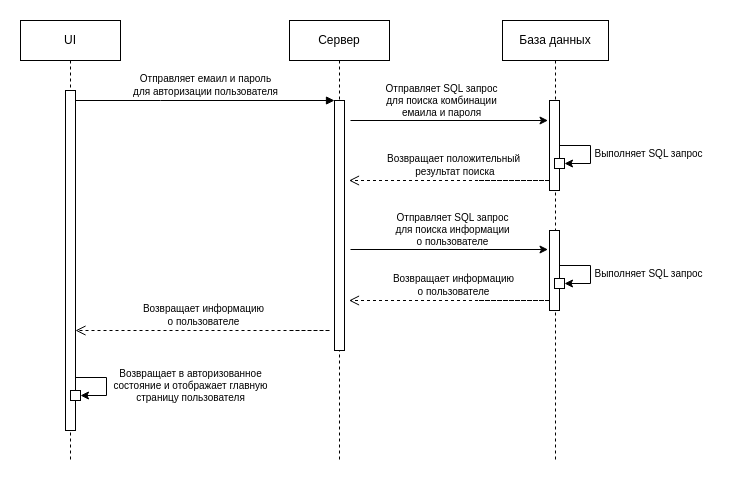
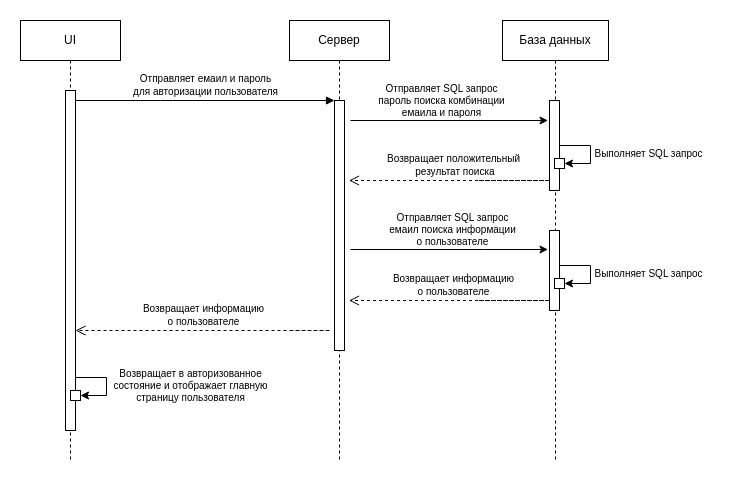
(442, 101) -> (442, 101)
(453, 230) -> (453, 230)
